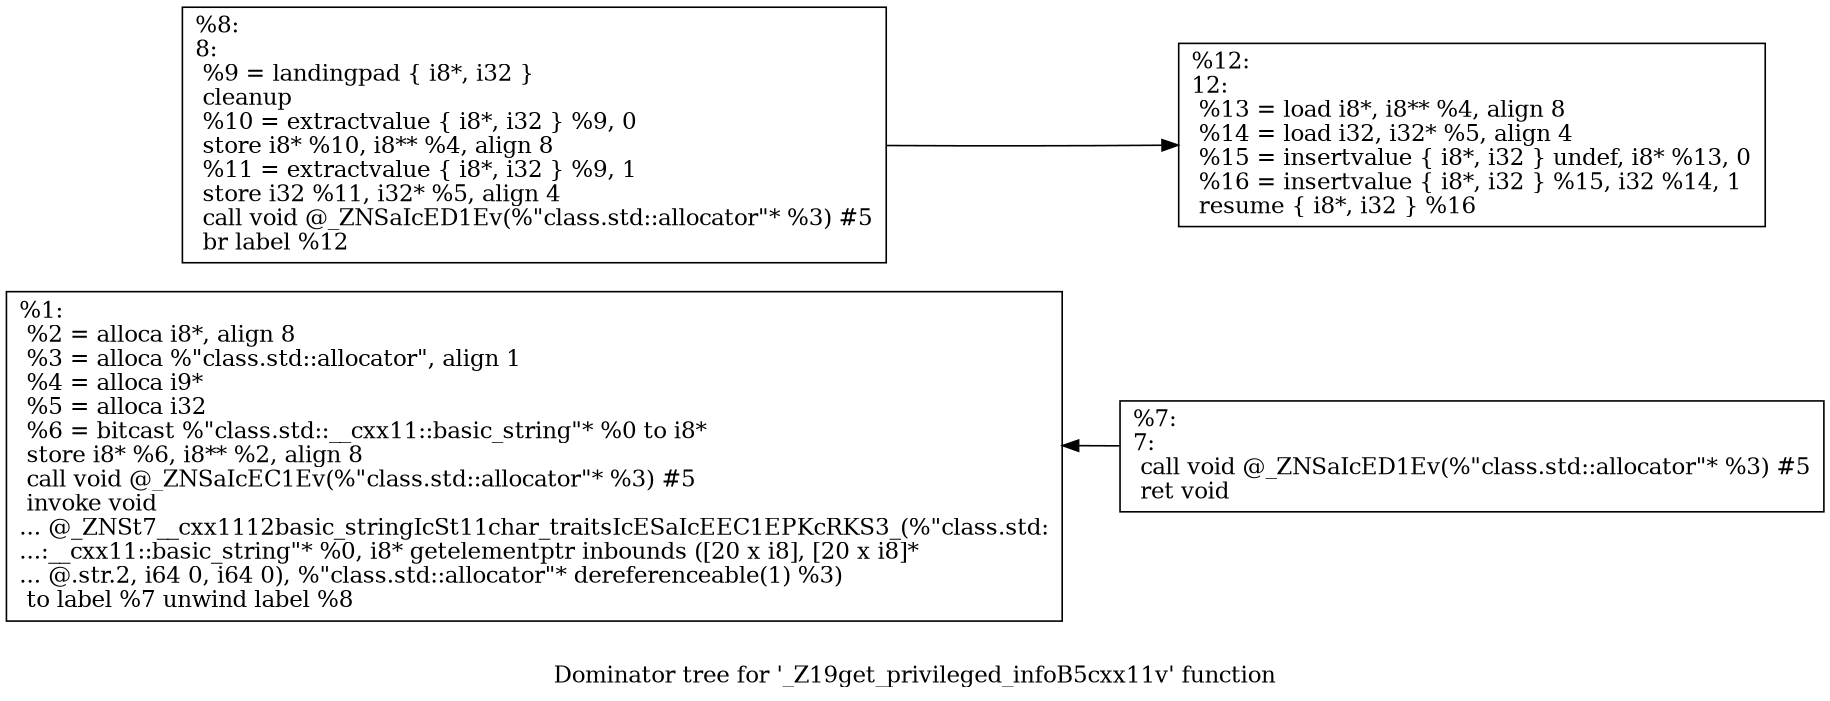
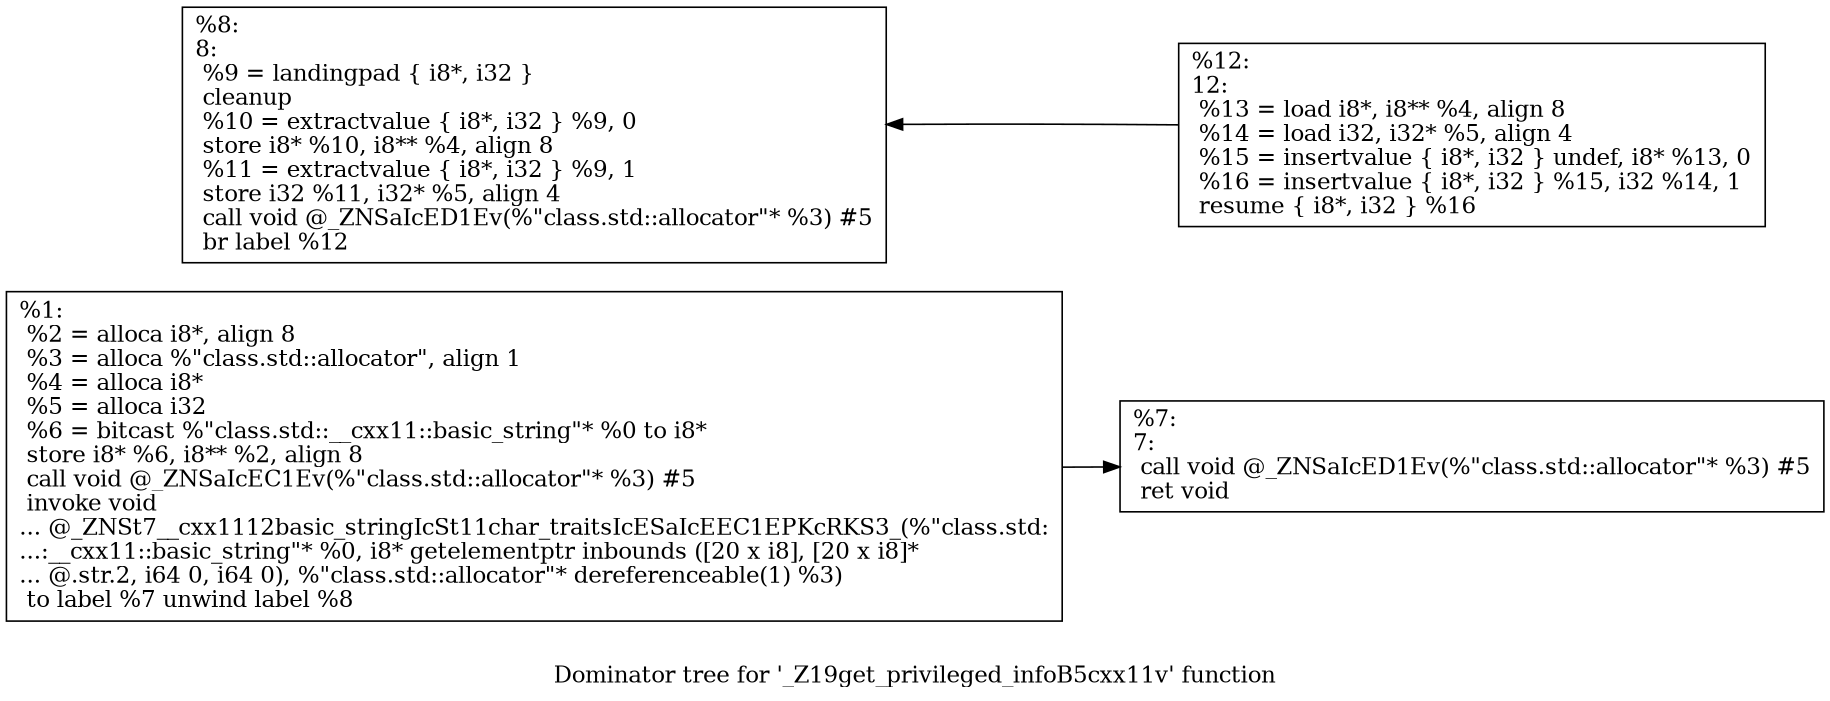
(1024, 146) -> (1041, 124)
(112, 383) -> (112, 383)
(1099, 446) -> (1083, 467)
